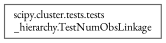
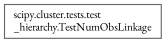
(83, 21) -> (83, 21)
